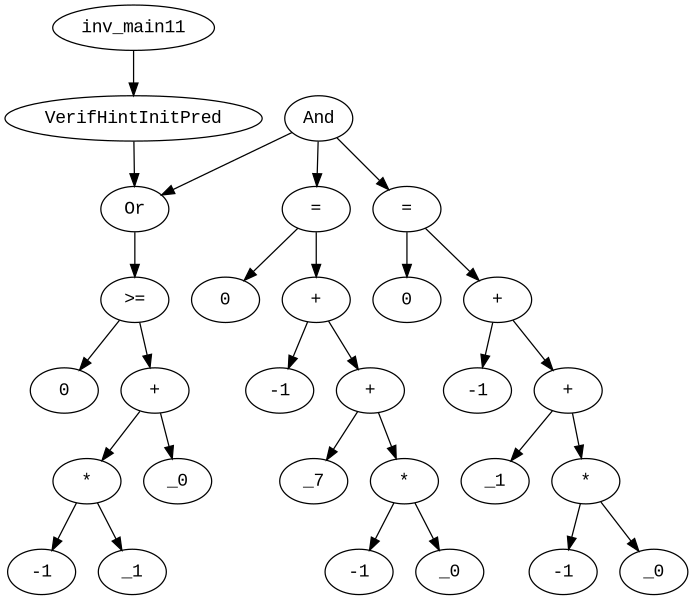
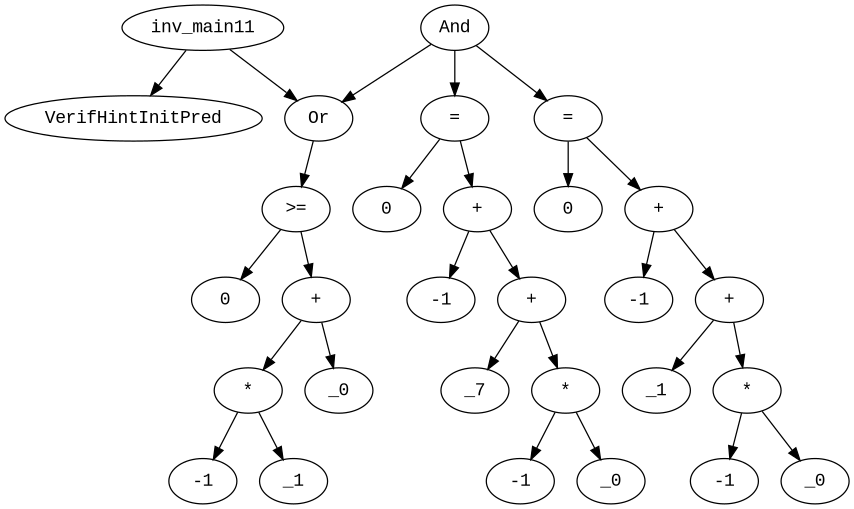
(134, 158) -> (258, 71)
